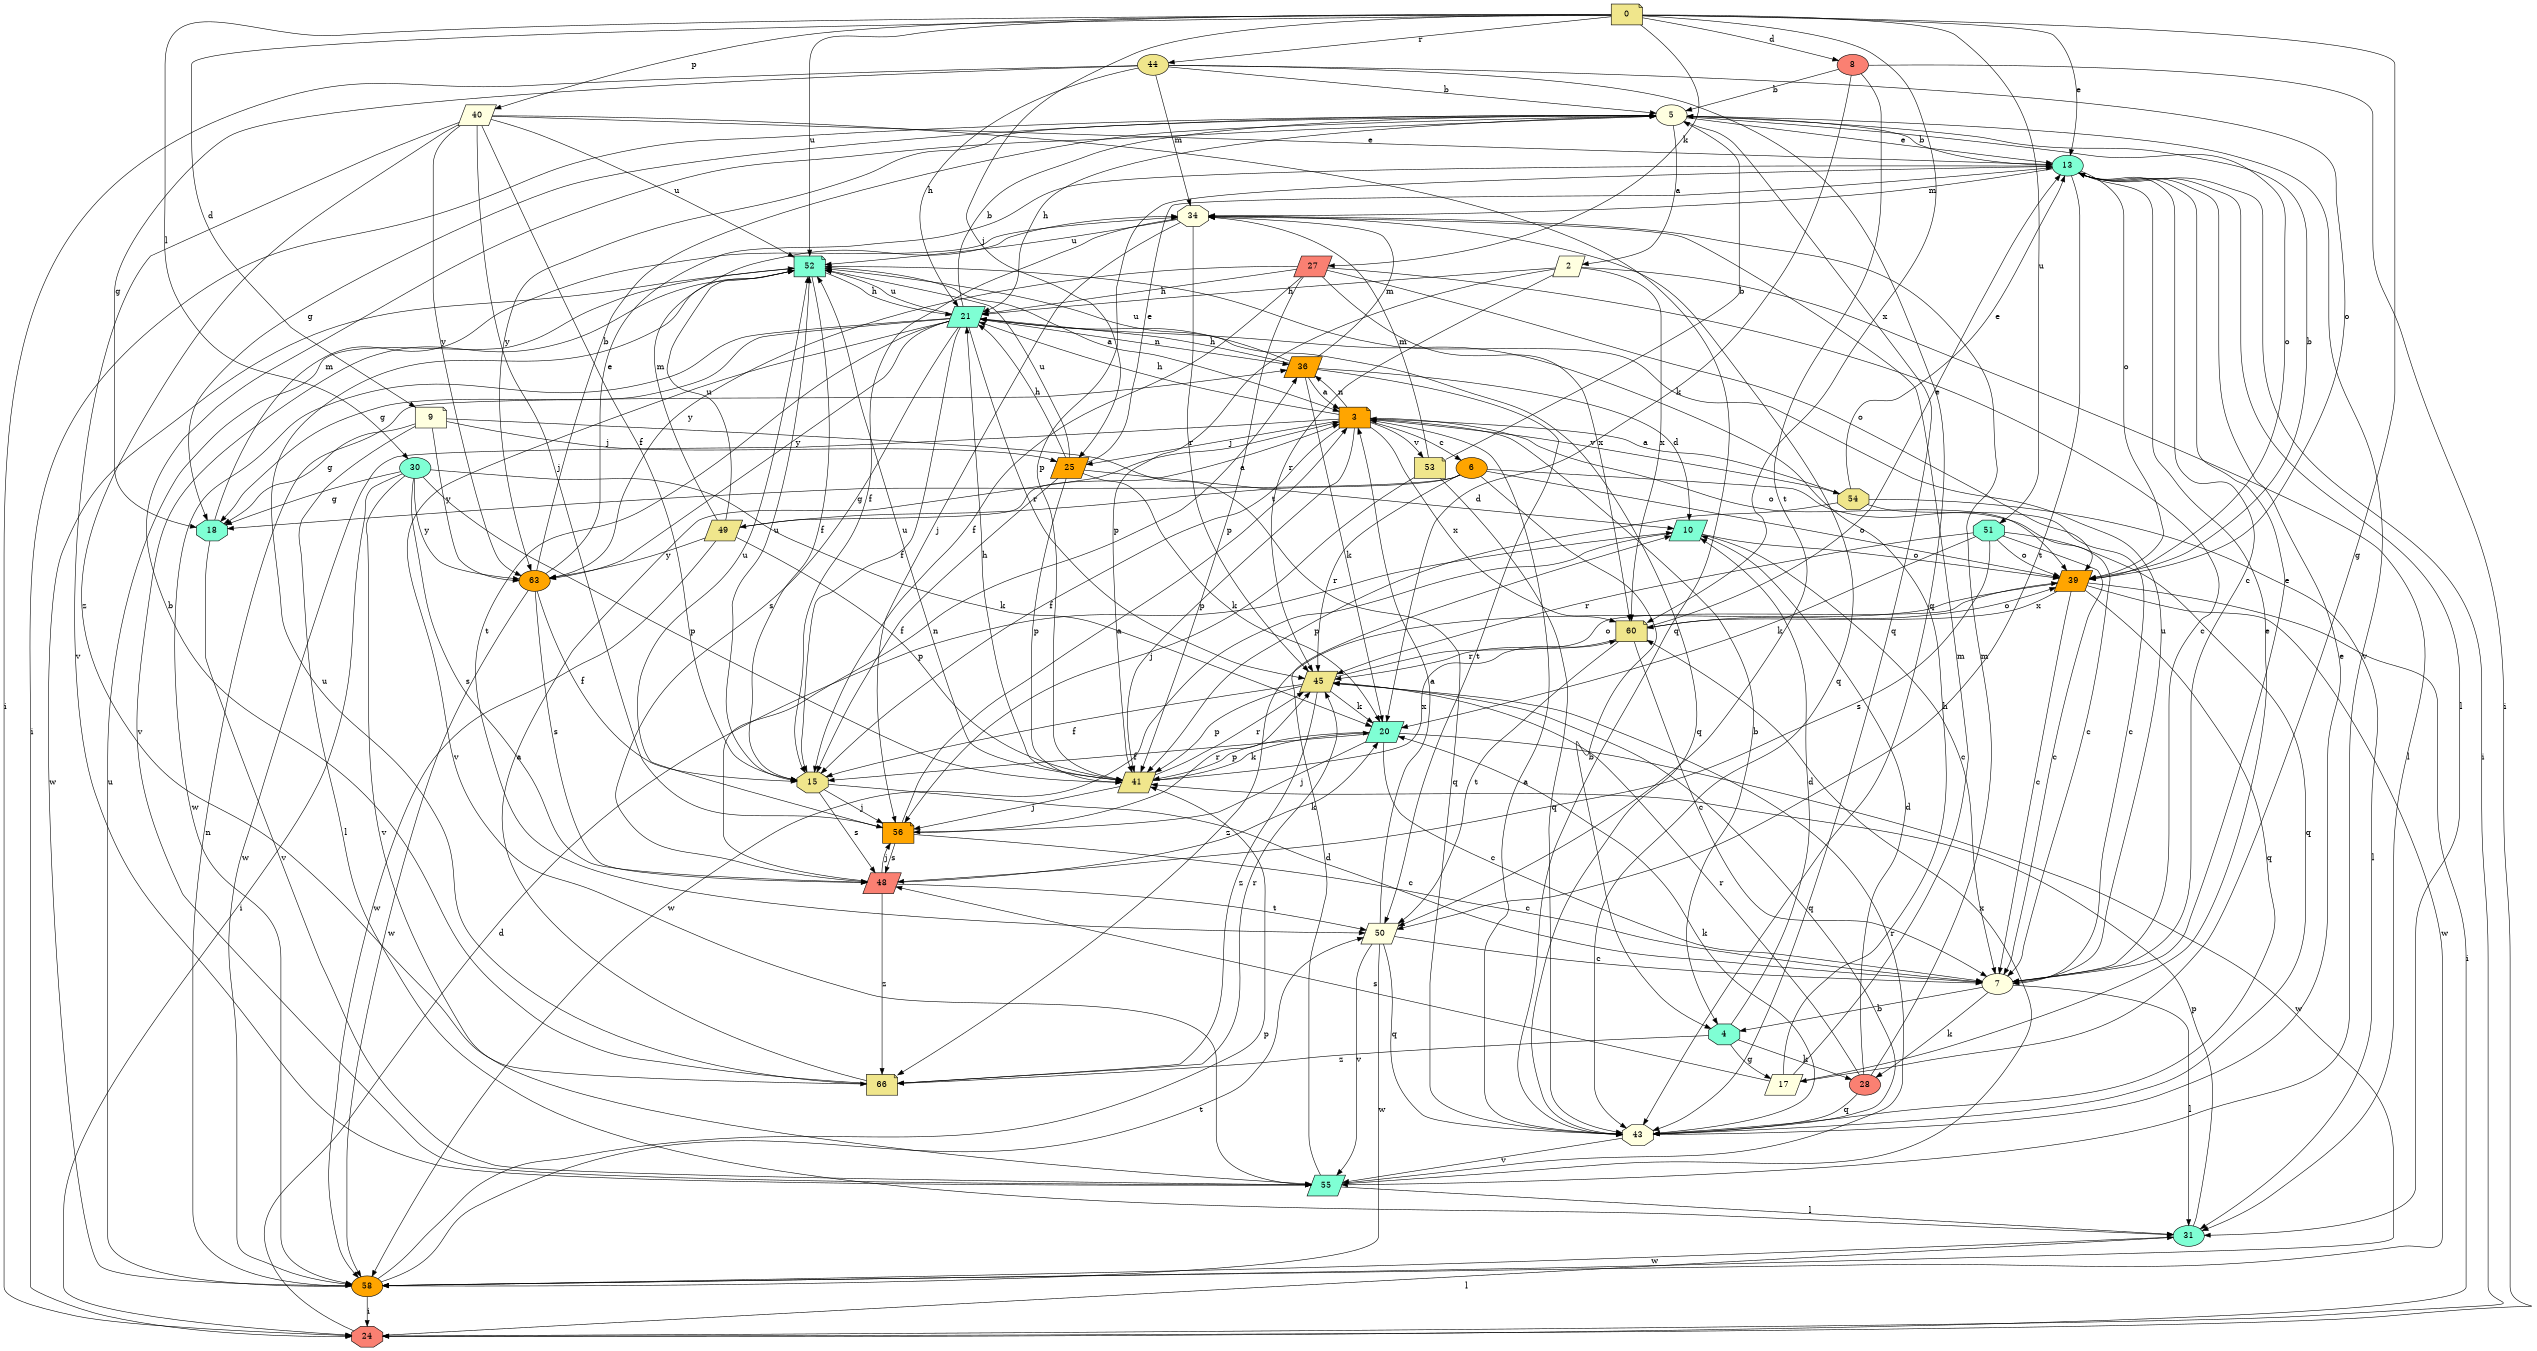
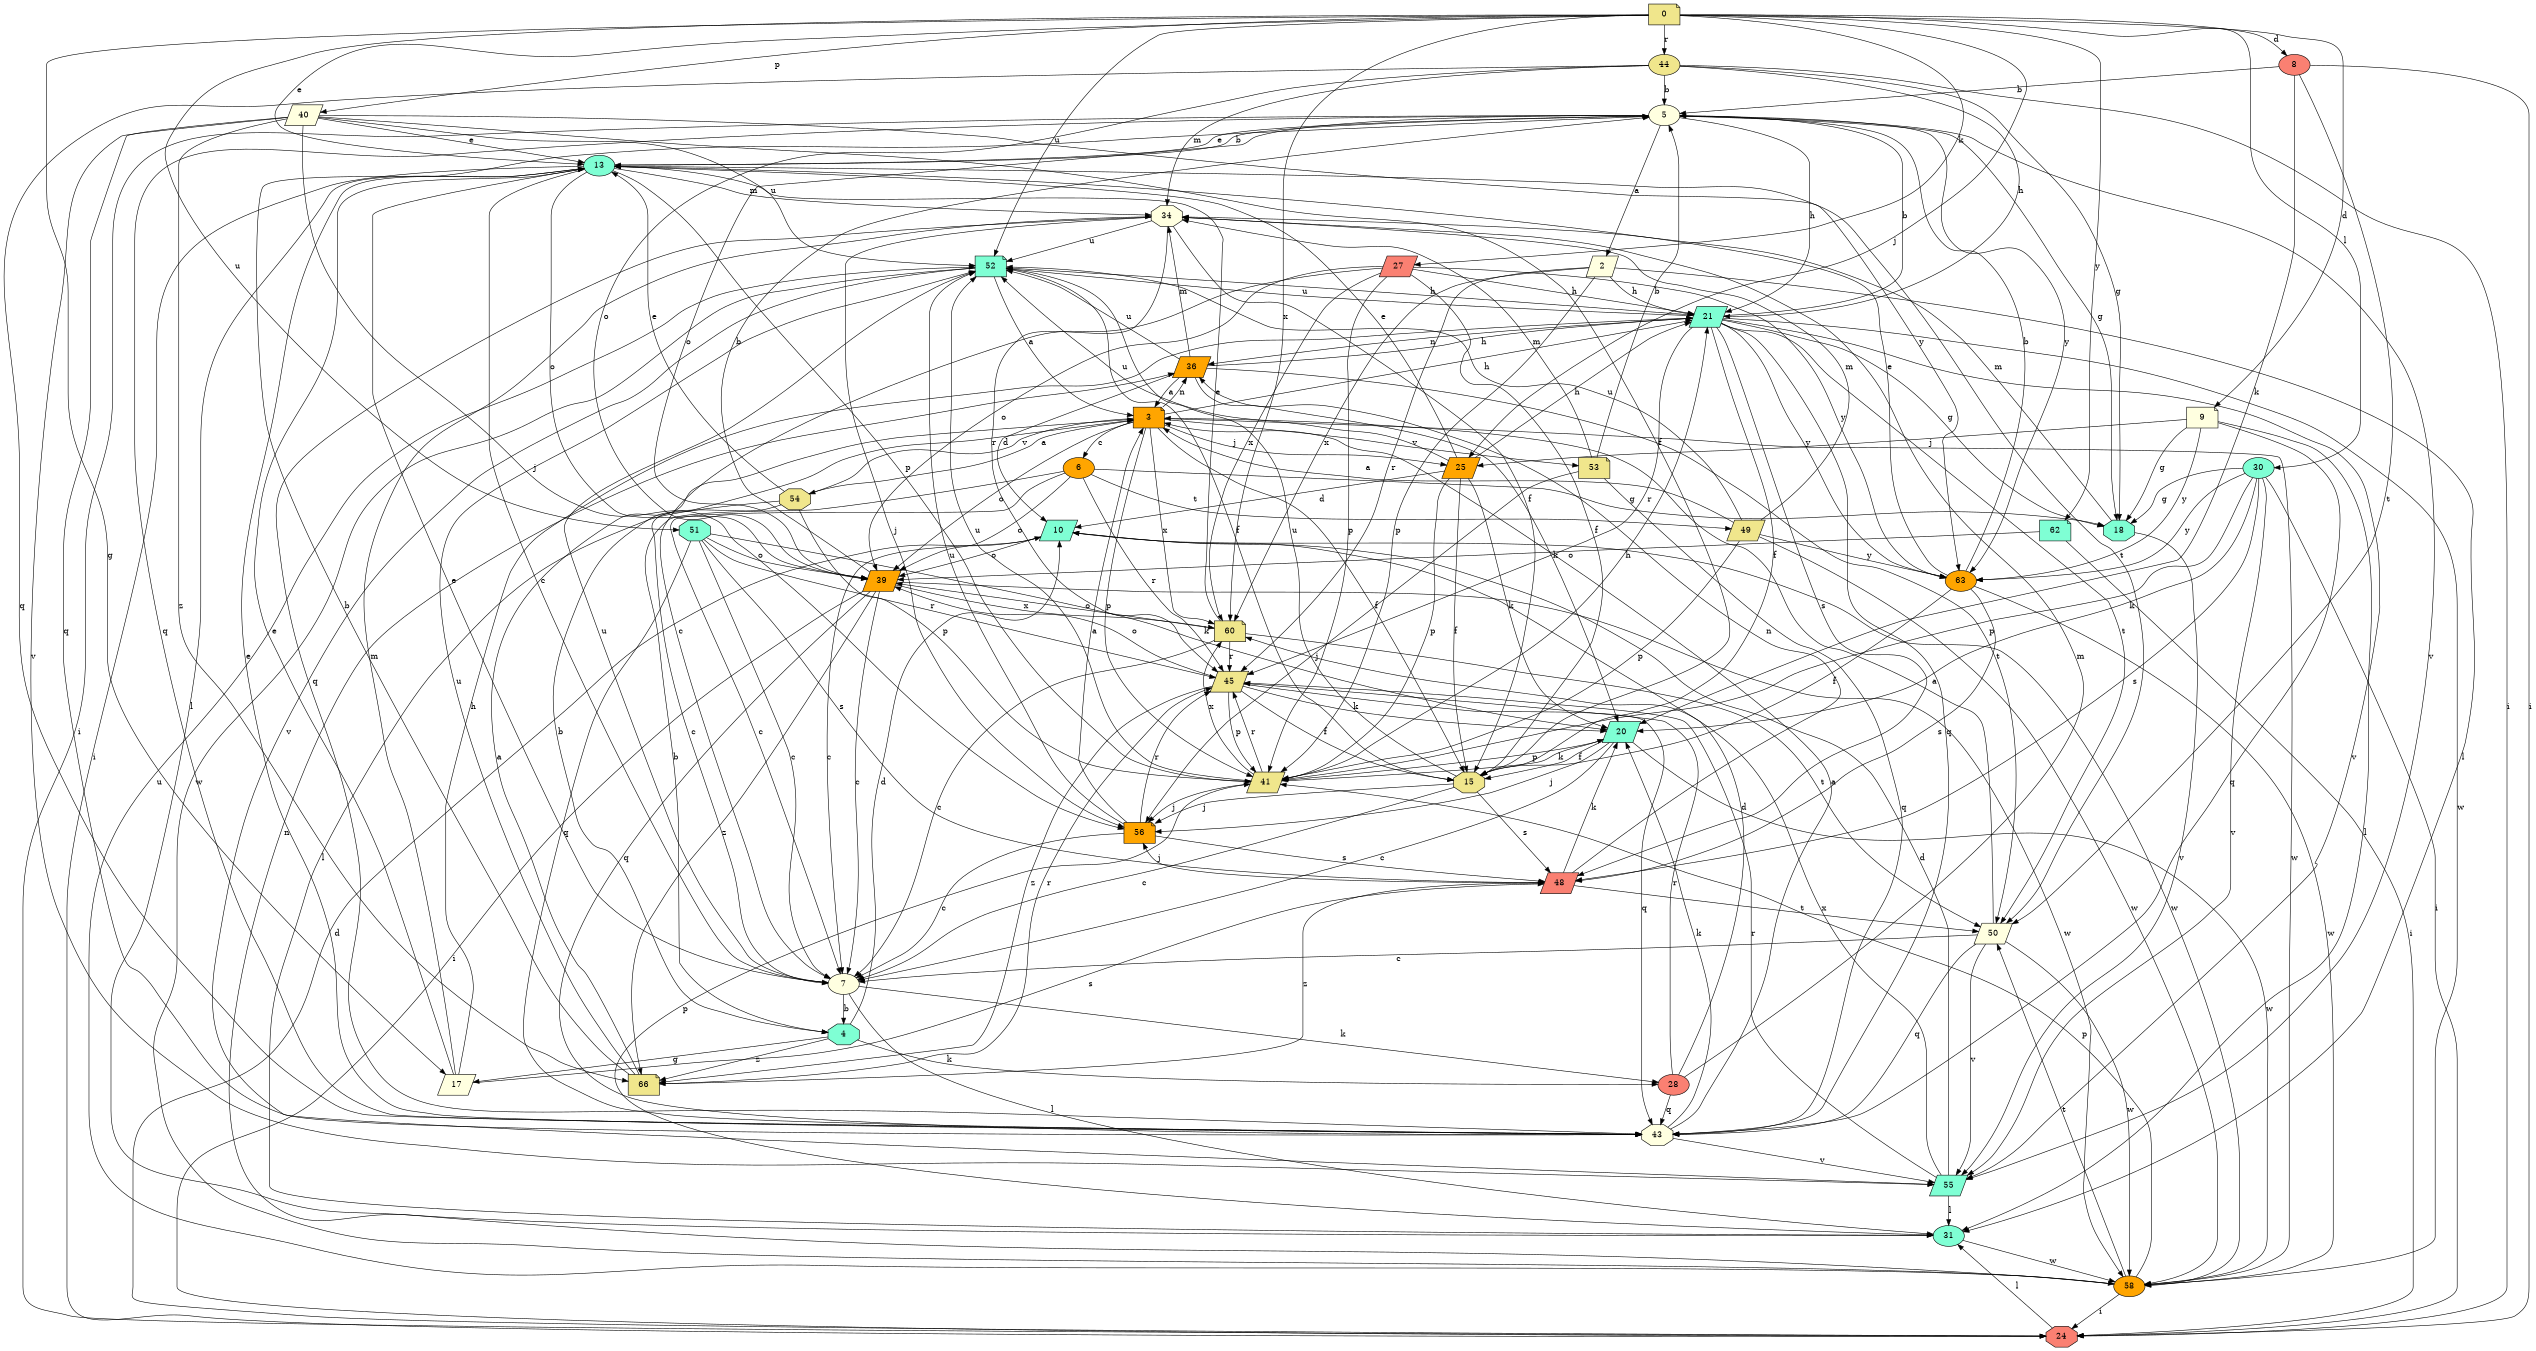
none -> (2055, 531)
